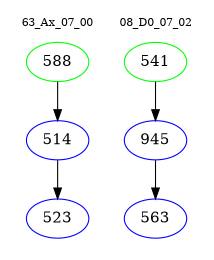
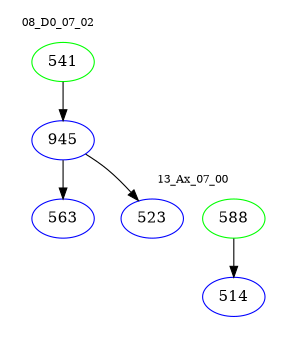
(58, 23) -> (193, 180)
(58, 174) -> (119, 180)
